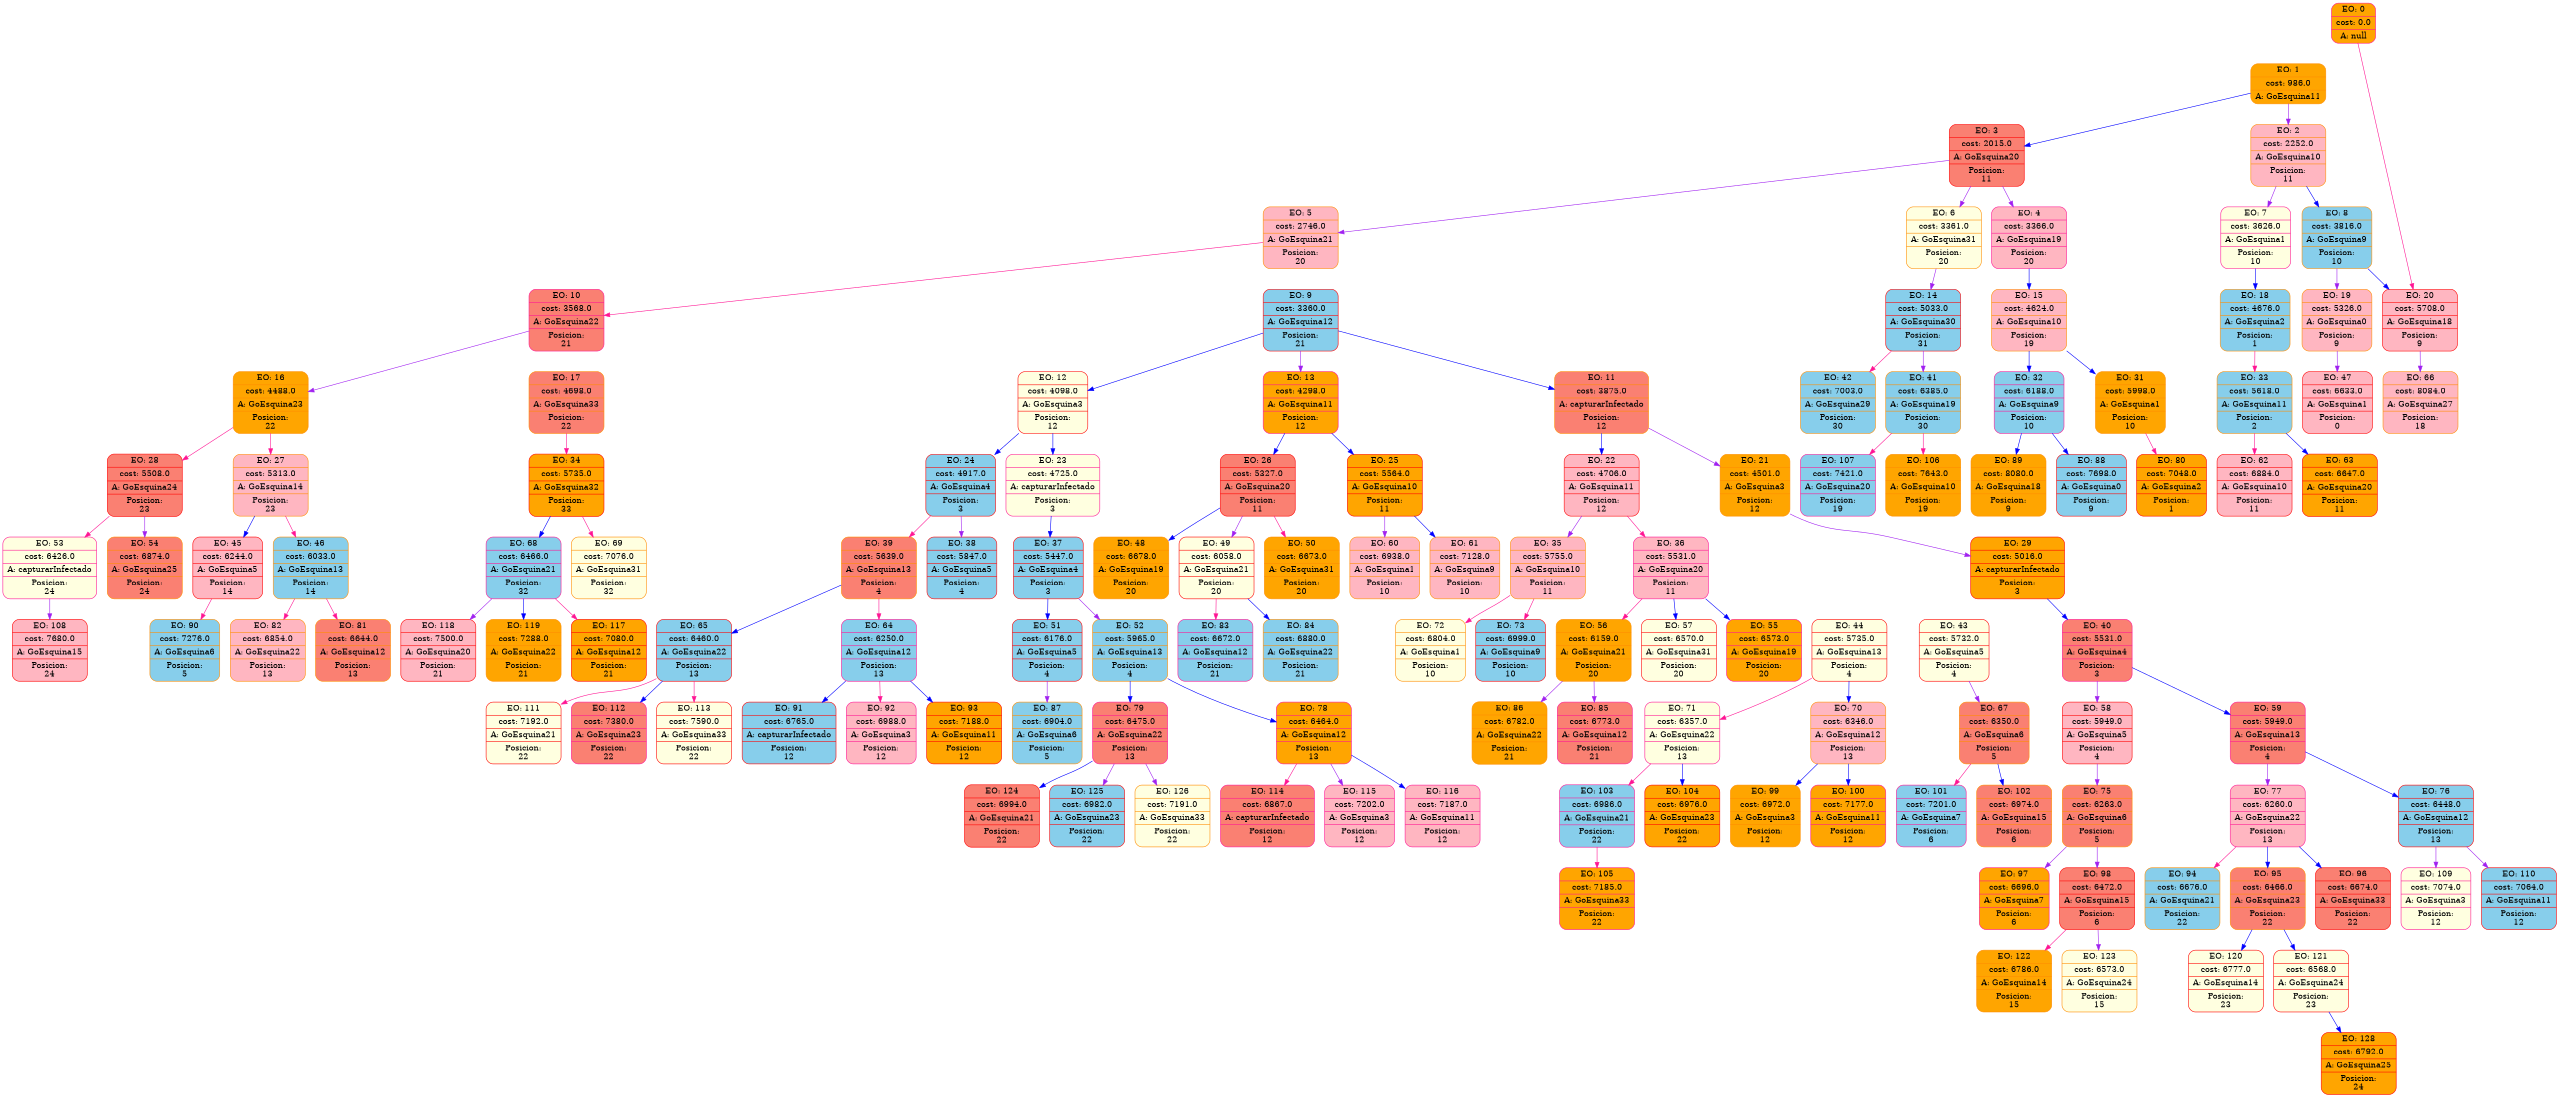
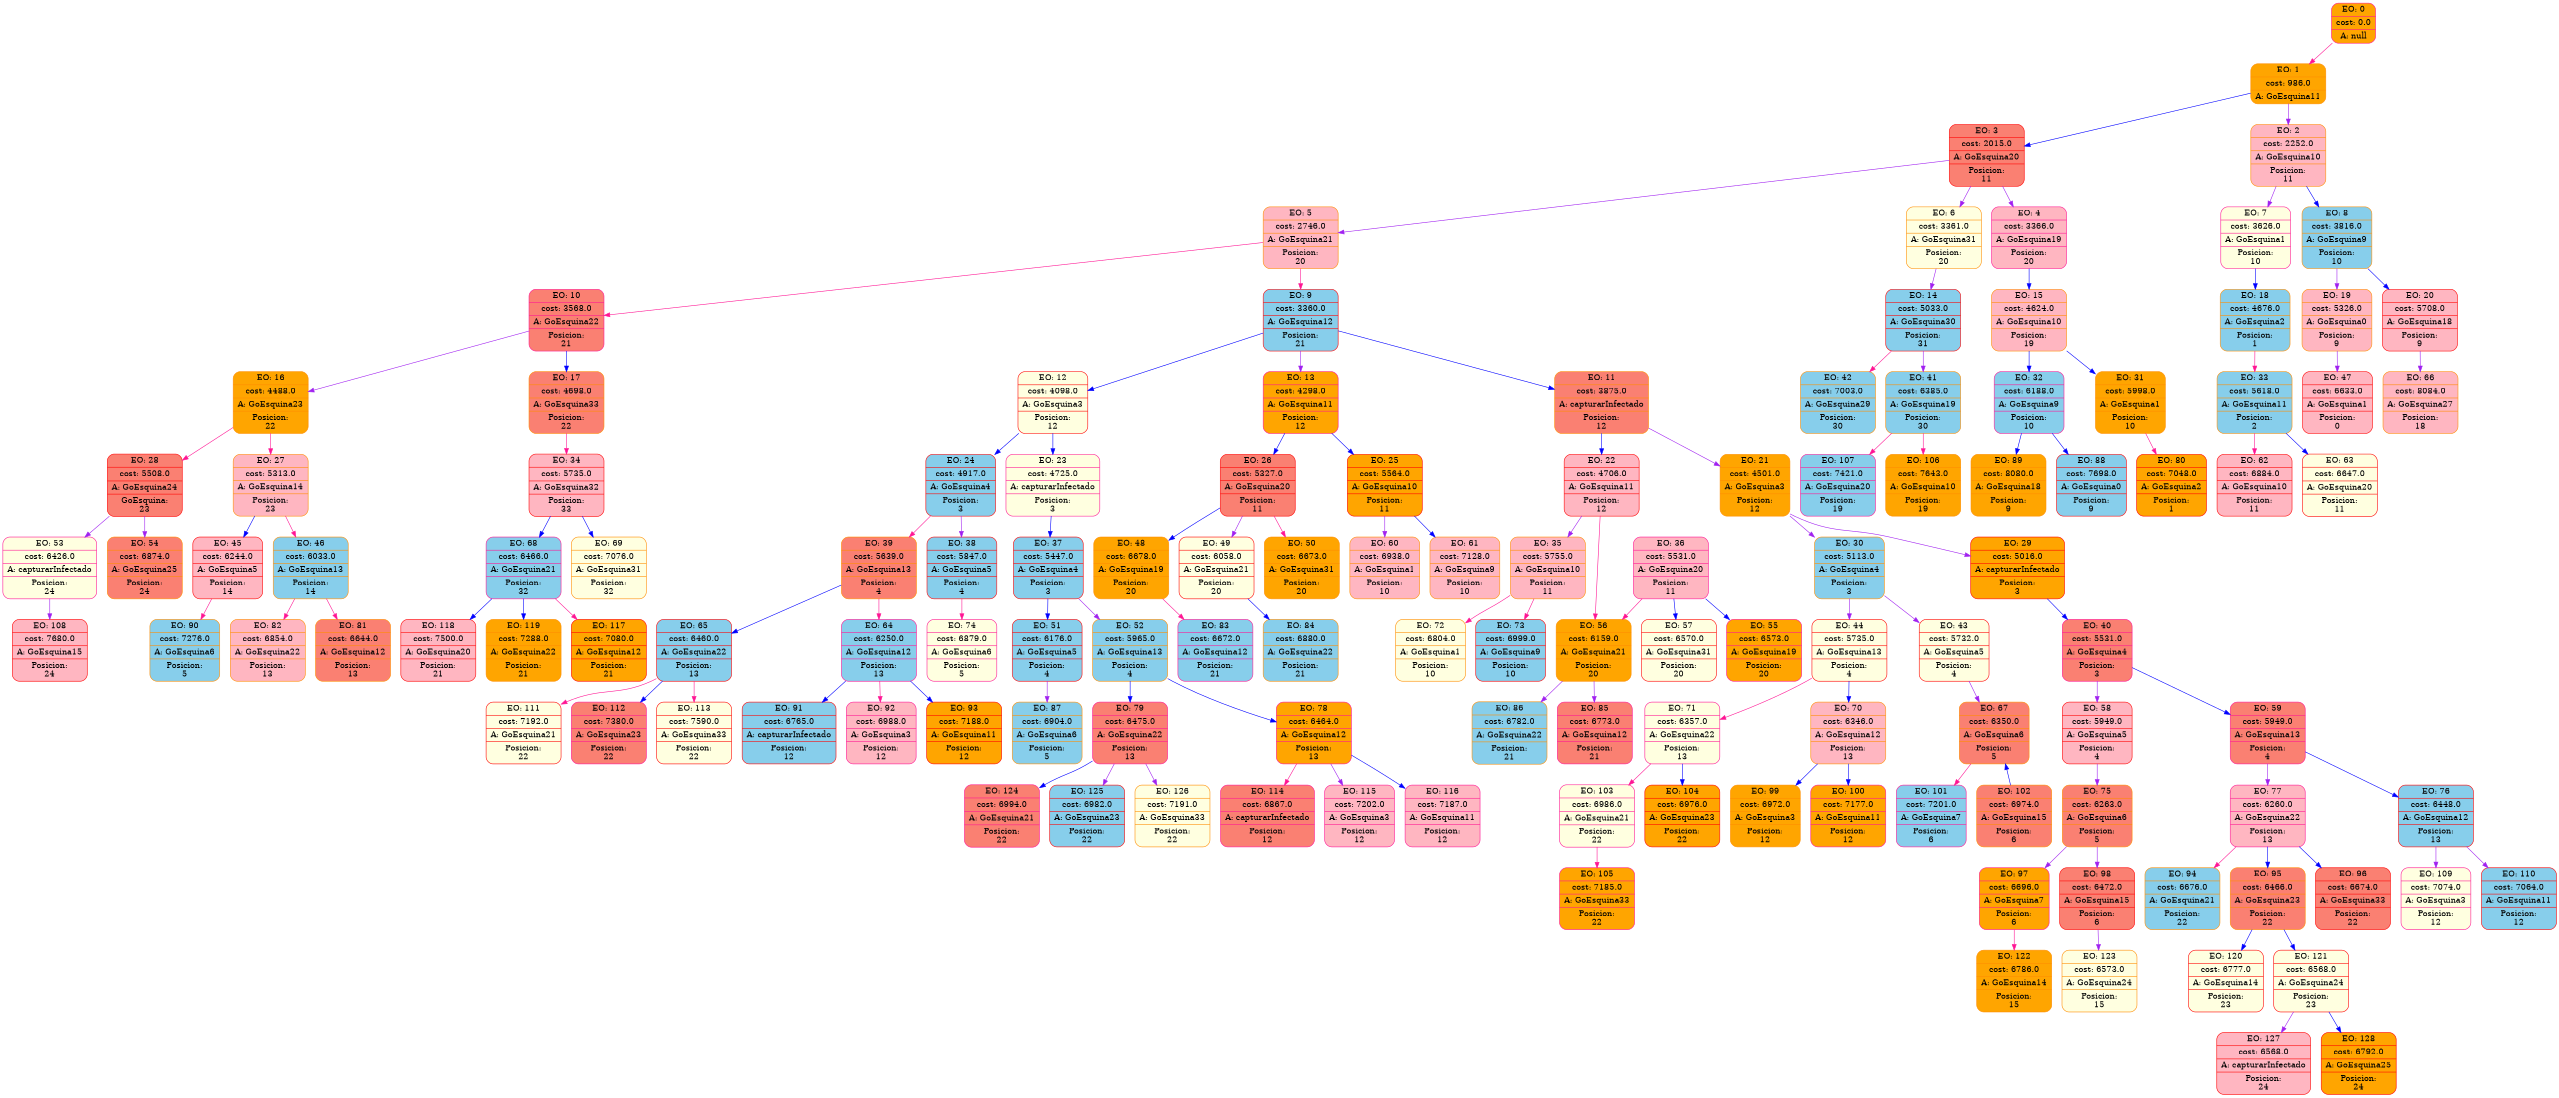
(2385, 163) -> (2323, 52)
none -> (1301, 276)
none -> (567, 358)
(567, 485) -> (567, 485)
(2340, 485) -> (2340, 485)
(145, 501) -> (145, 501)
(586, 524) -> (586, 524)
(1634, 524) -> (1598, 565)
(99, 525) -> (99, 525)
none -> (1849, 568)
(1216, 606) -> (1171, 607)
(483, 607) -> (483, 607)
none -> (962, 650)
(1510, 733) -> (1510, 733)
(2000, 772) -> (2009, 777)
(1002, 816) -> (1002, 816)
(1597, 816) -> (1597, 816)
(2058, 938) -> (2014, 937)
none -> (2264, 1063)
